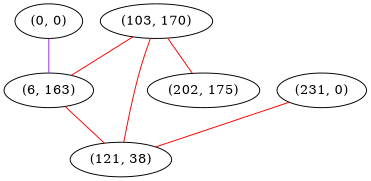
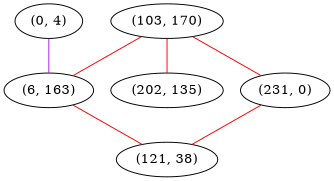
(49, 21) -> (49, 21)
(135, 90) -> (227, 56)
(204, 90) -> (167, 90)
